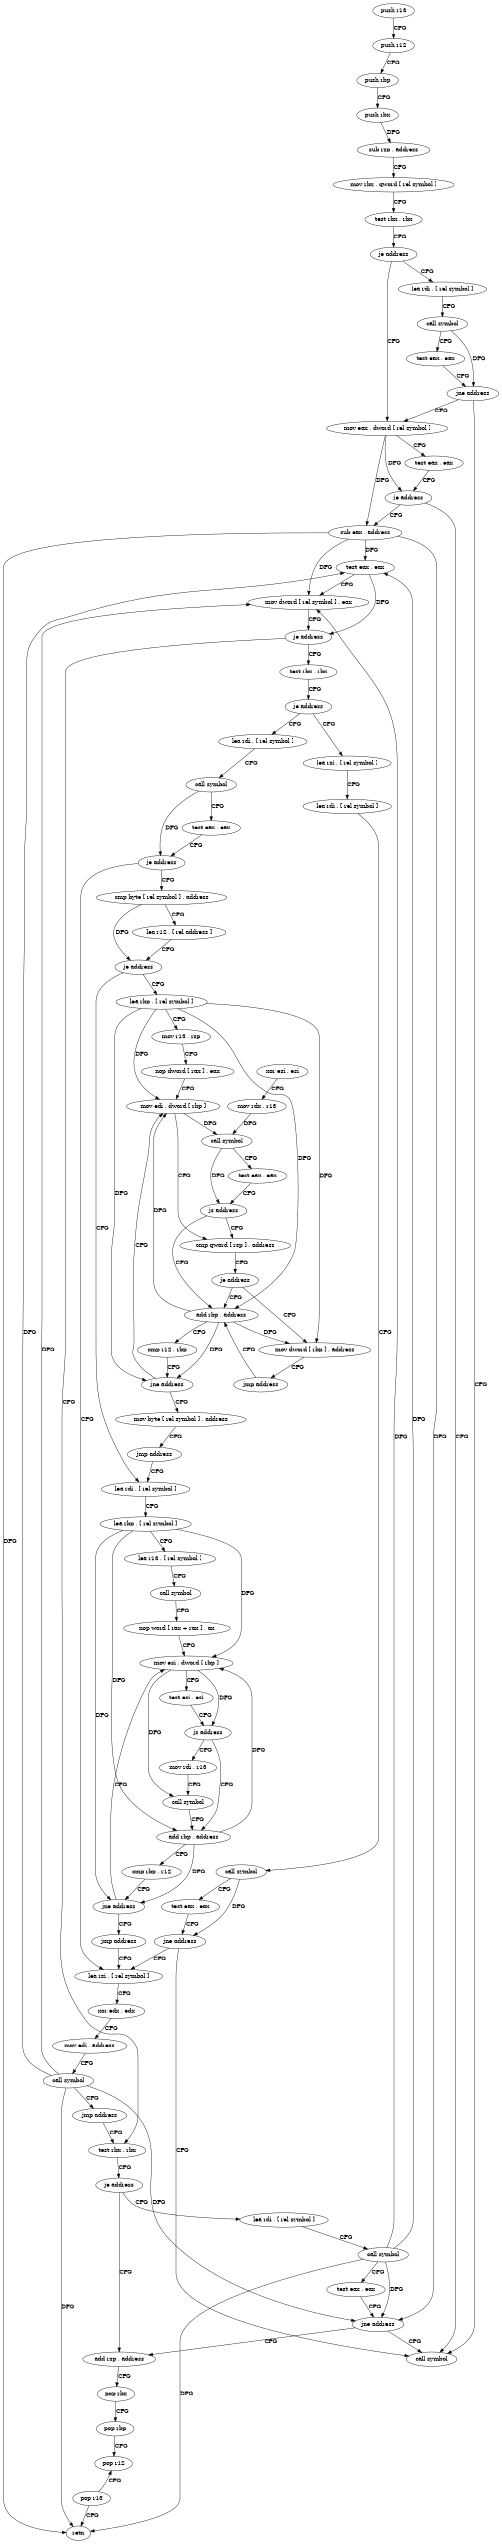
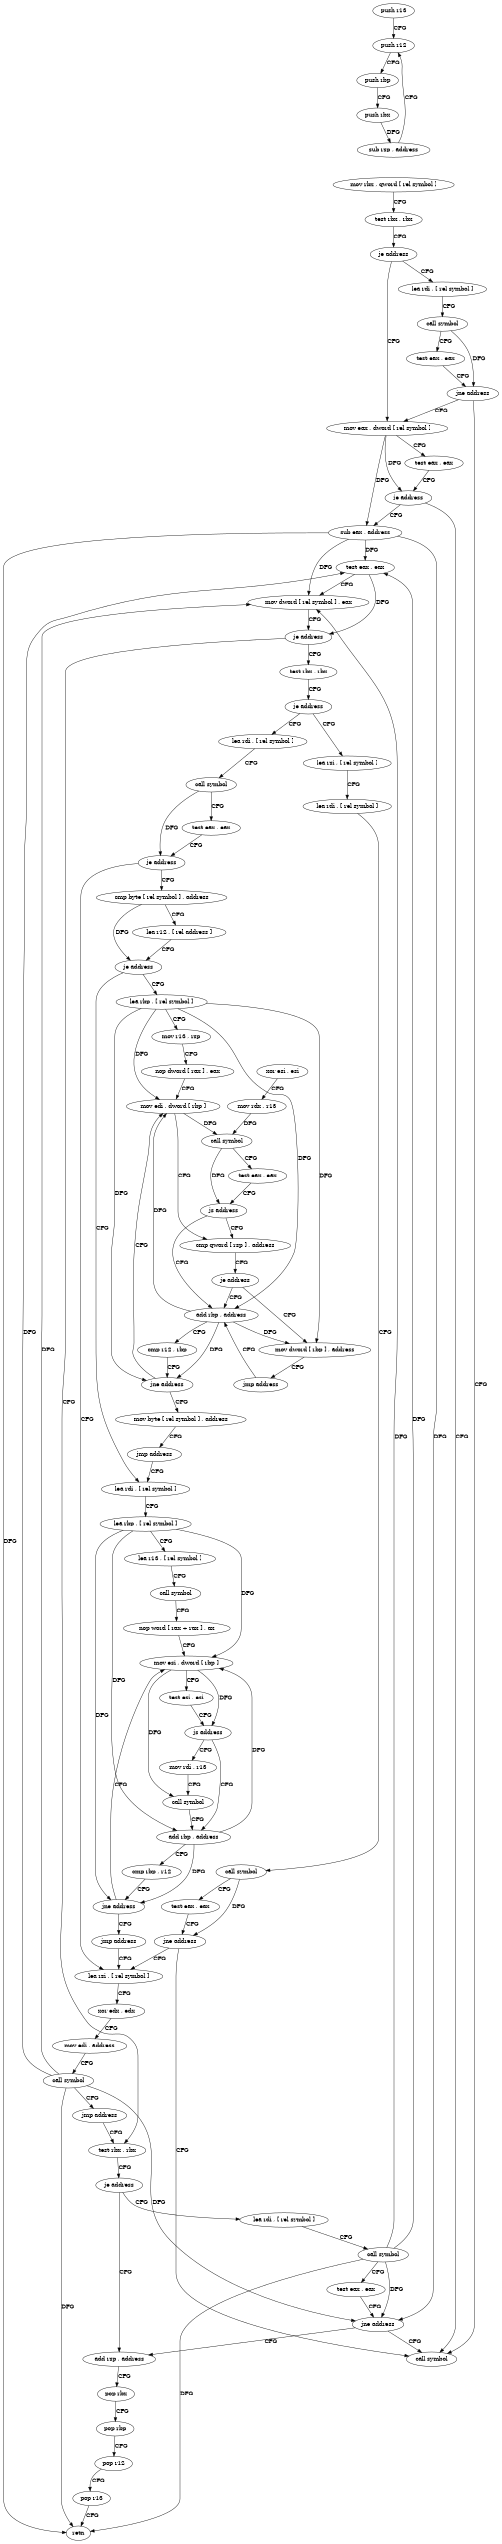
(394, 165) -> (404, 100)
(105, 2484) -> (93, 2476)
